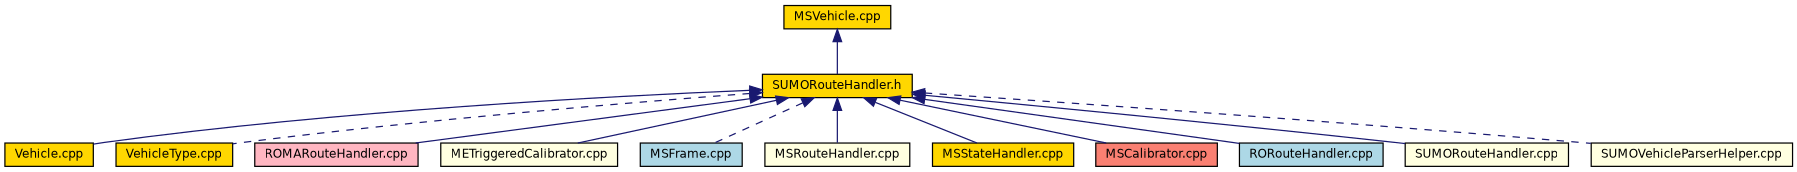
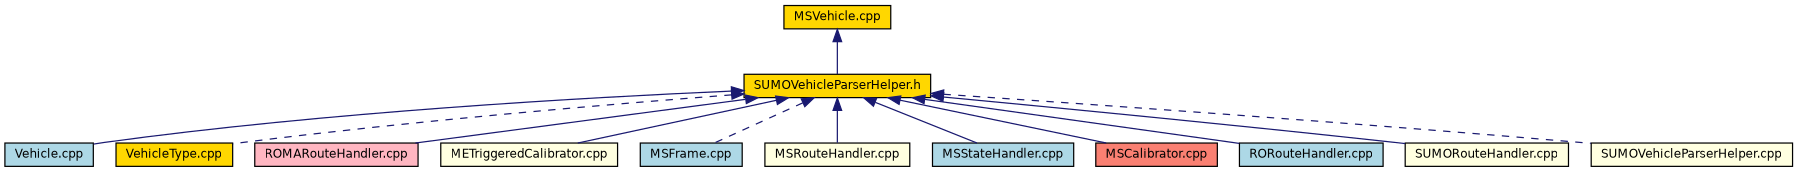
(837, 86) -> (837, 86)
(49, 155) -> (49, 155)
(1003, 155) -> (1003, 155)
